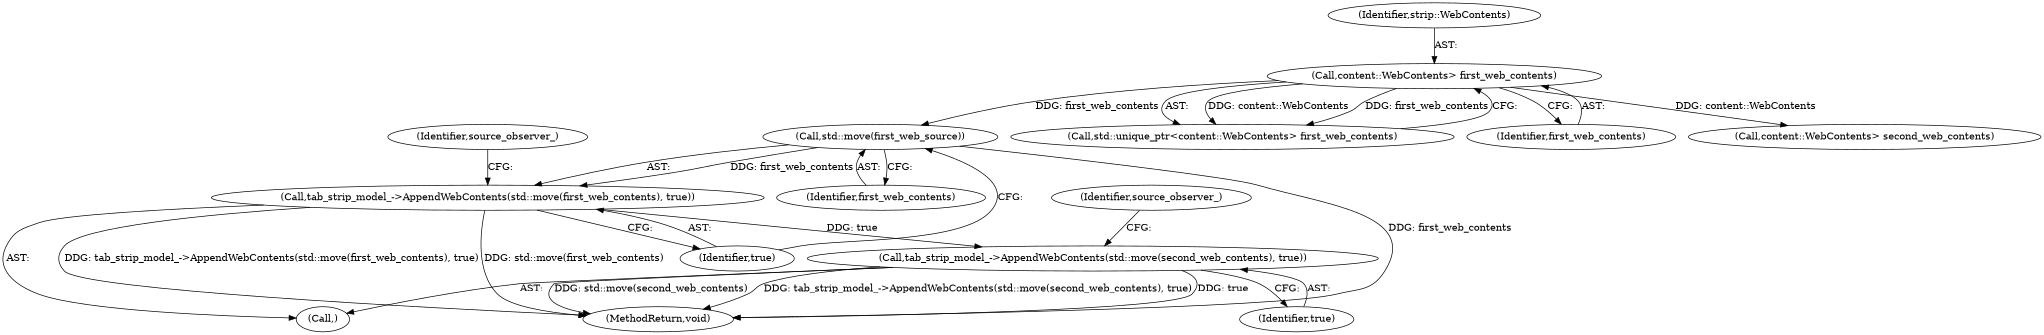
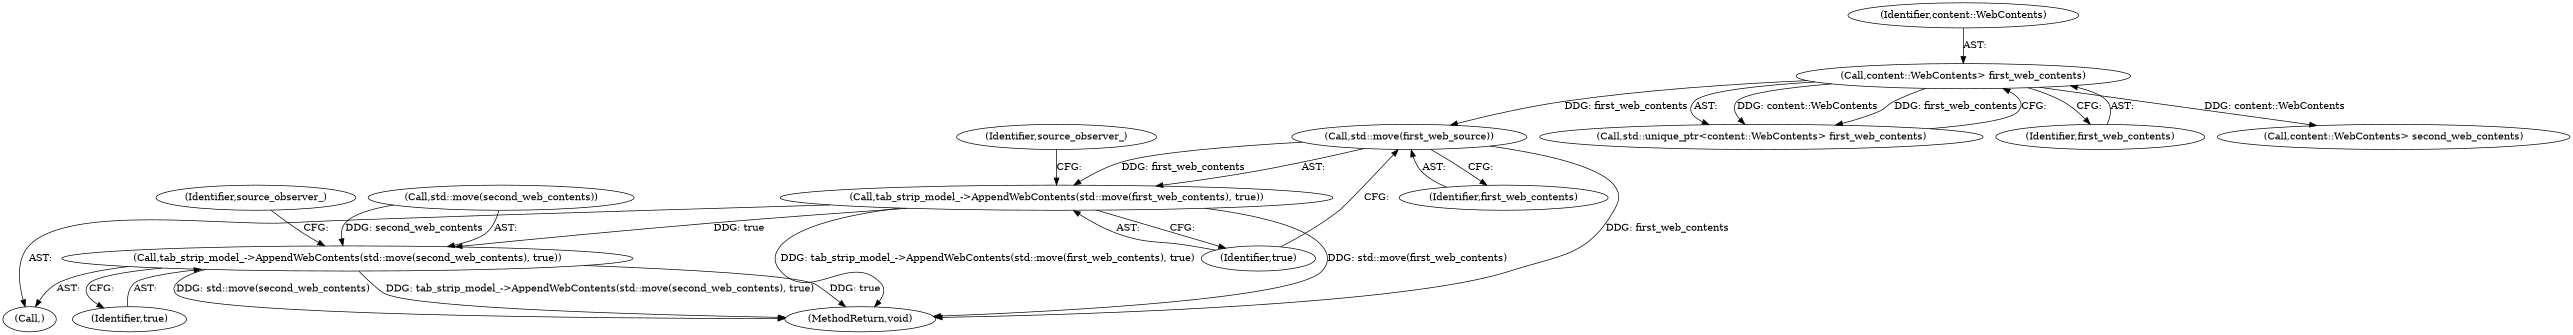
(1434, 15) -> (1963, 15)
none -> (501, 198)
